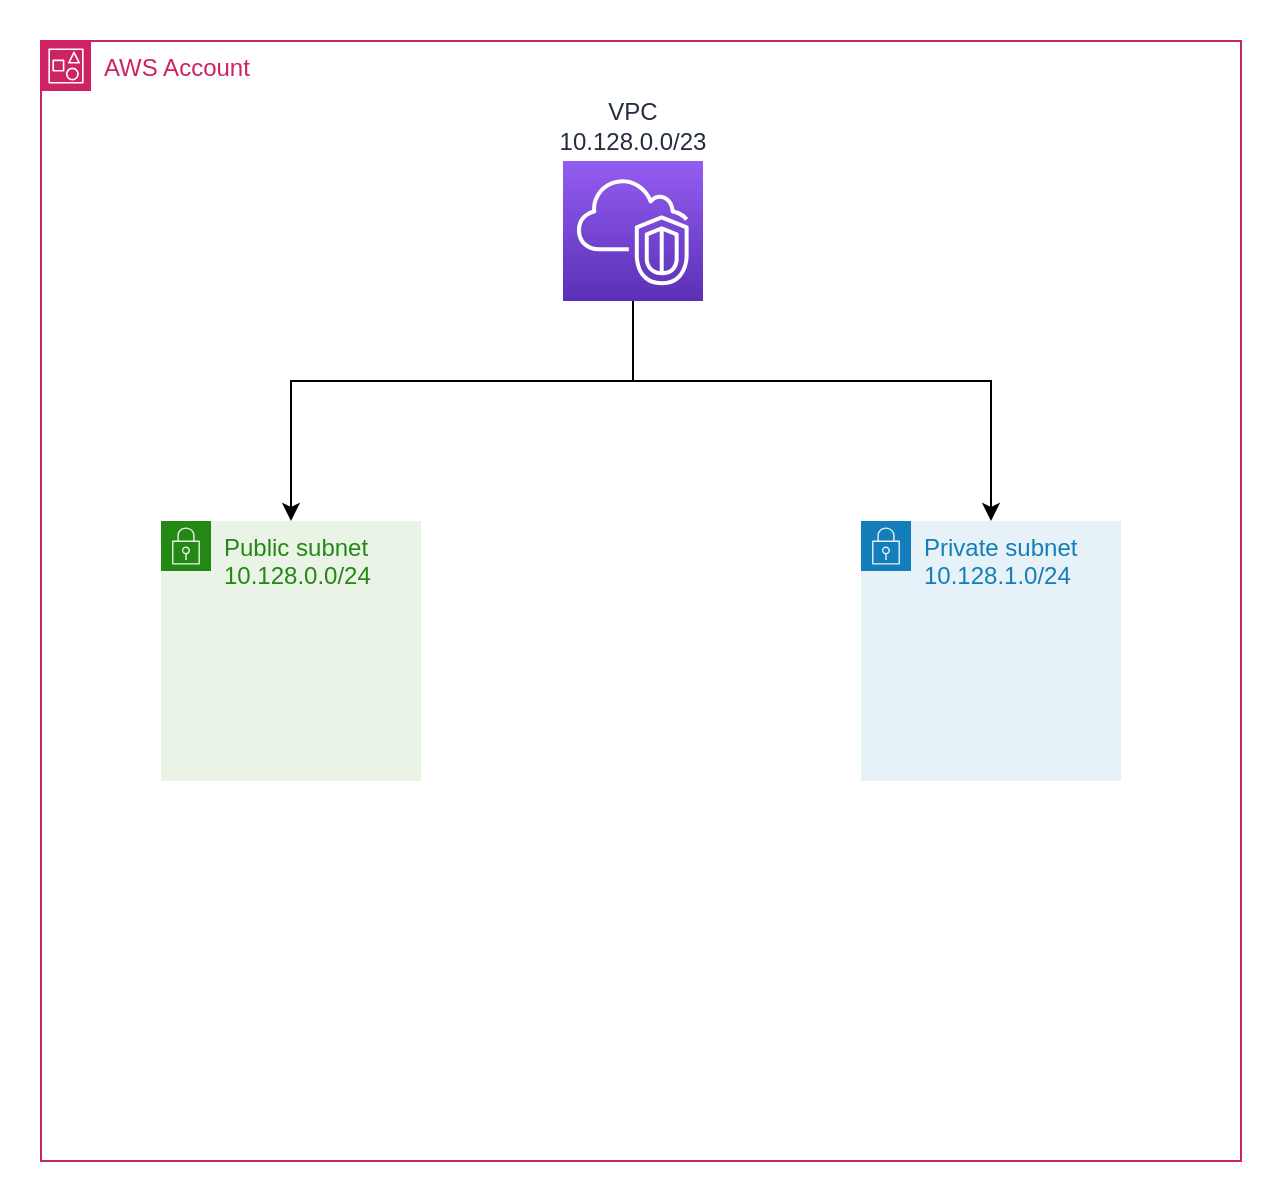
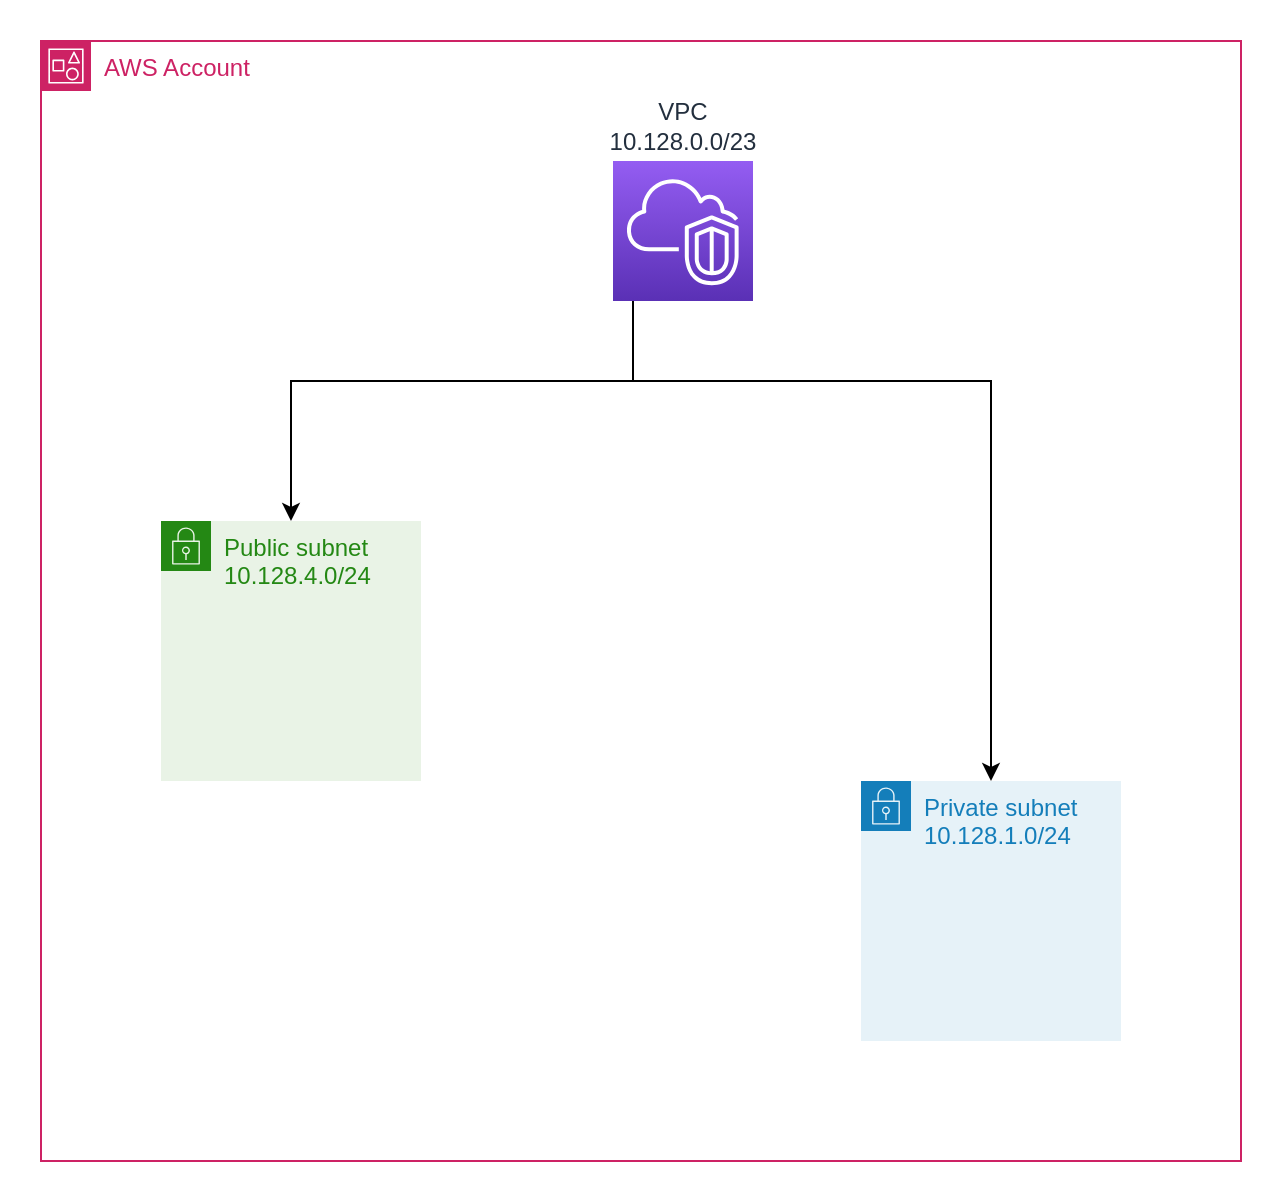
(633, 231) -> (683, 231)
(303, 564) -> (303, 564)
(991, 651) -> (991, 911)
